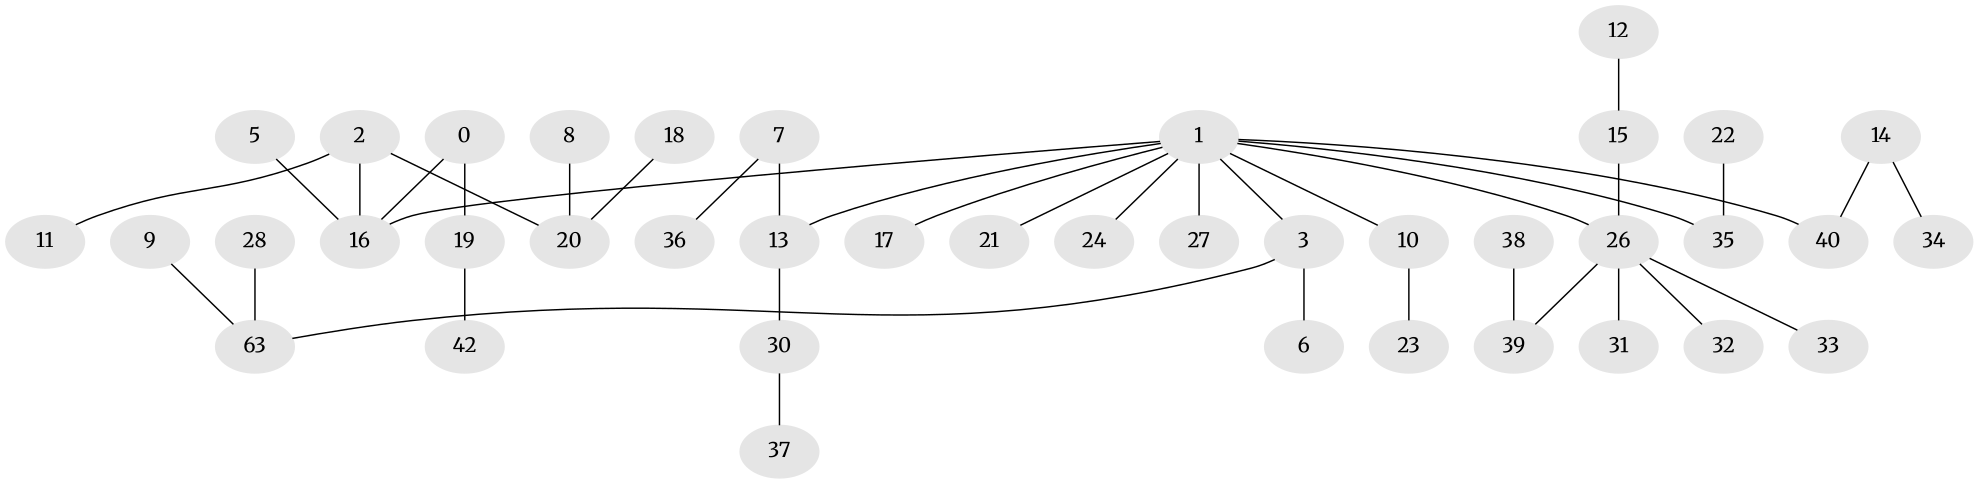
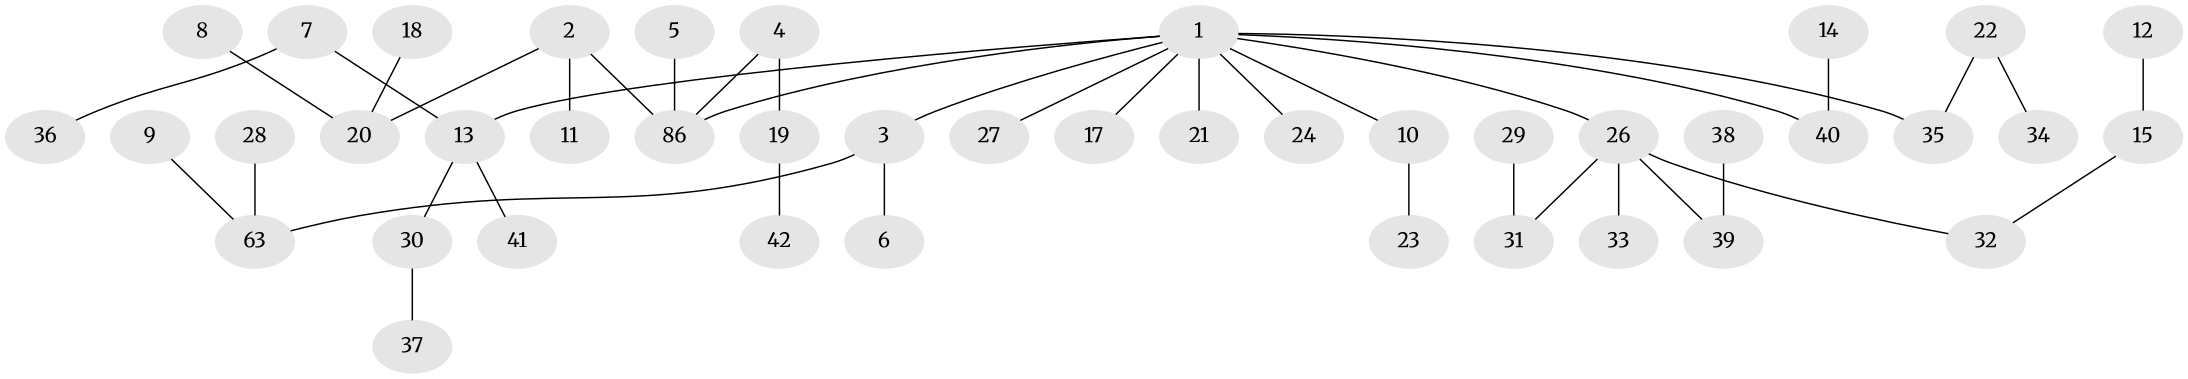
(465, 137) -> (779, 32)
none -> (1514, 137)
(1907, 189) -> (2012, 85)
(1619, 190) -> (2064, 189)
(360, 242) -> (675, 137)
none -> (517, 242)
